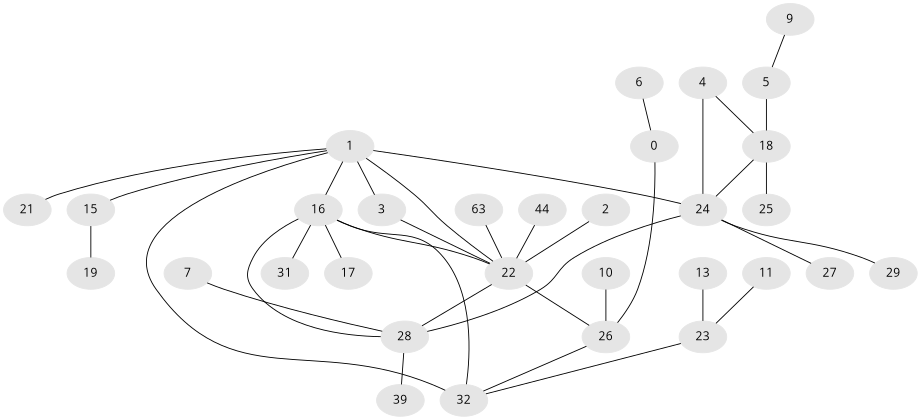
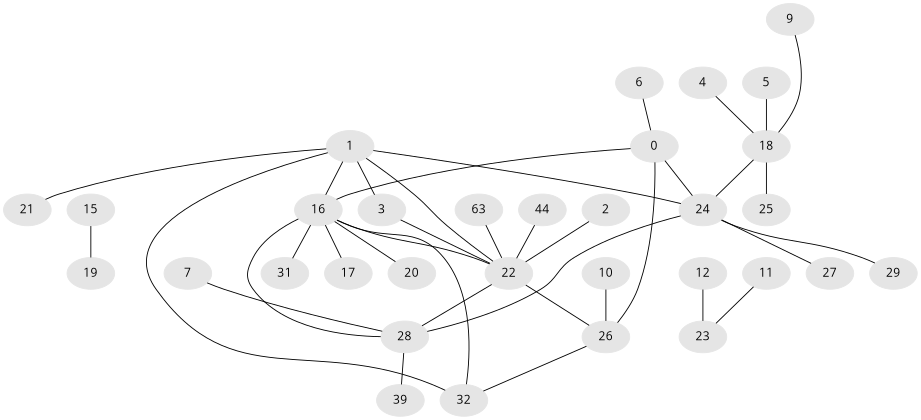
(778, 51) -> (801, 86)
(703, 146) -> (679, 178)
none -> (497, 163)
(217, 171) -> none
none -> (412, 273)
(703, 273) -> (703, 273)
(583, 369) -> none
